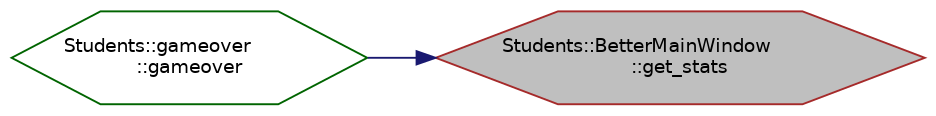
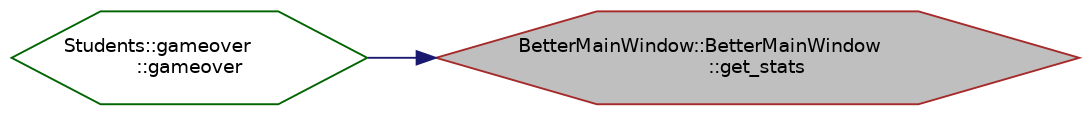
(680, 58) -> (758, 58)
